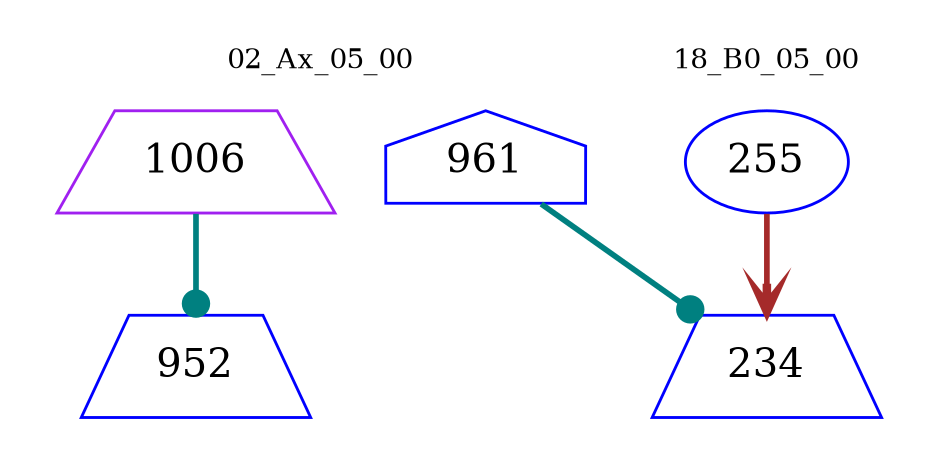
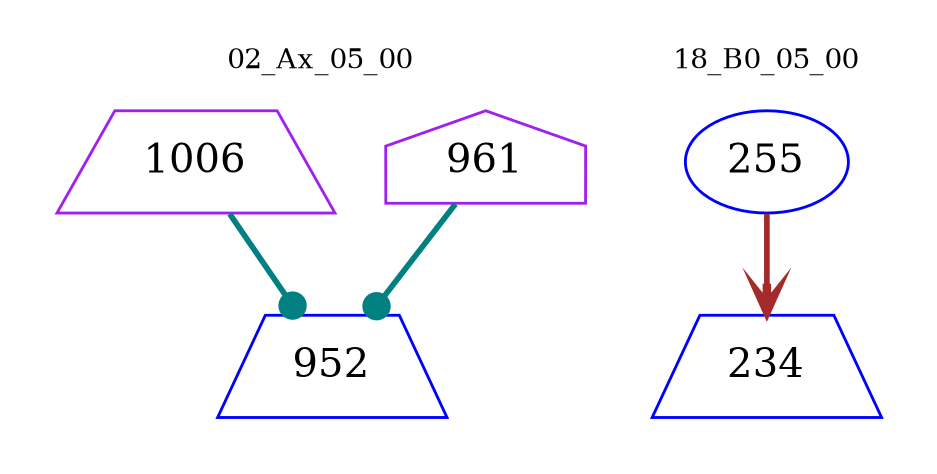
(486, 162) -> (486, 162)
(590, 239) -> (420, 250)
